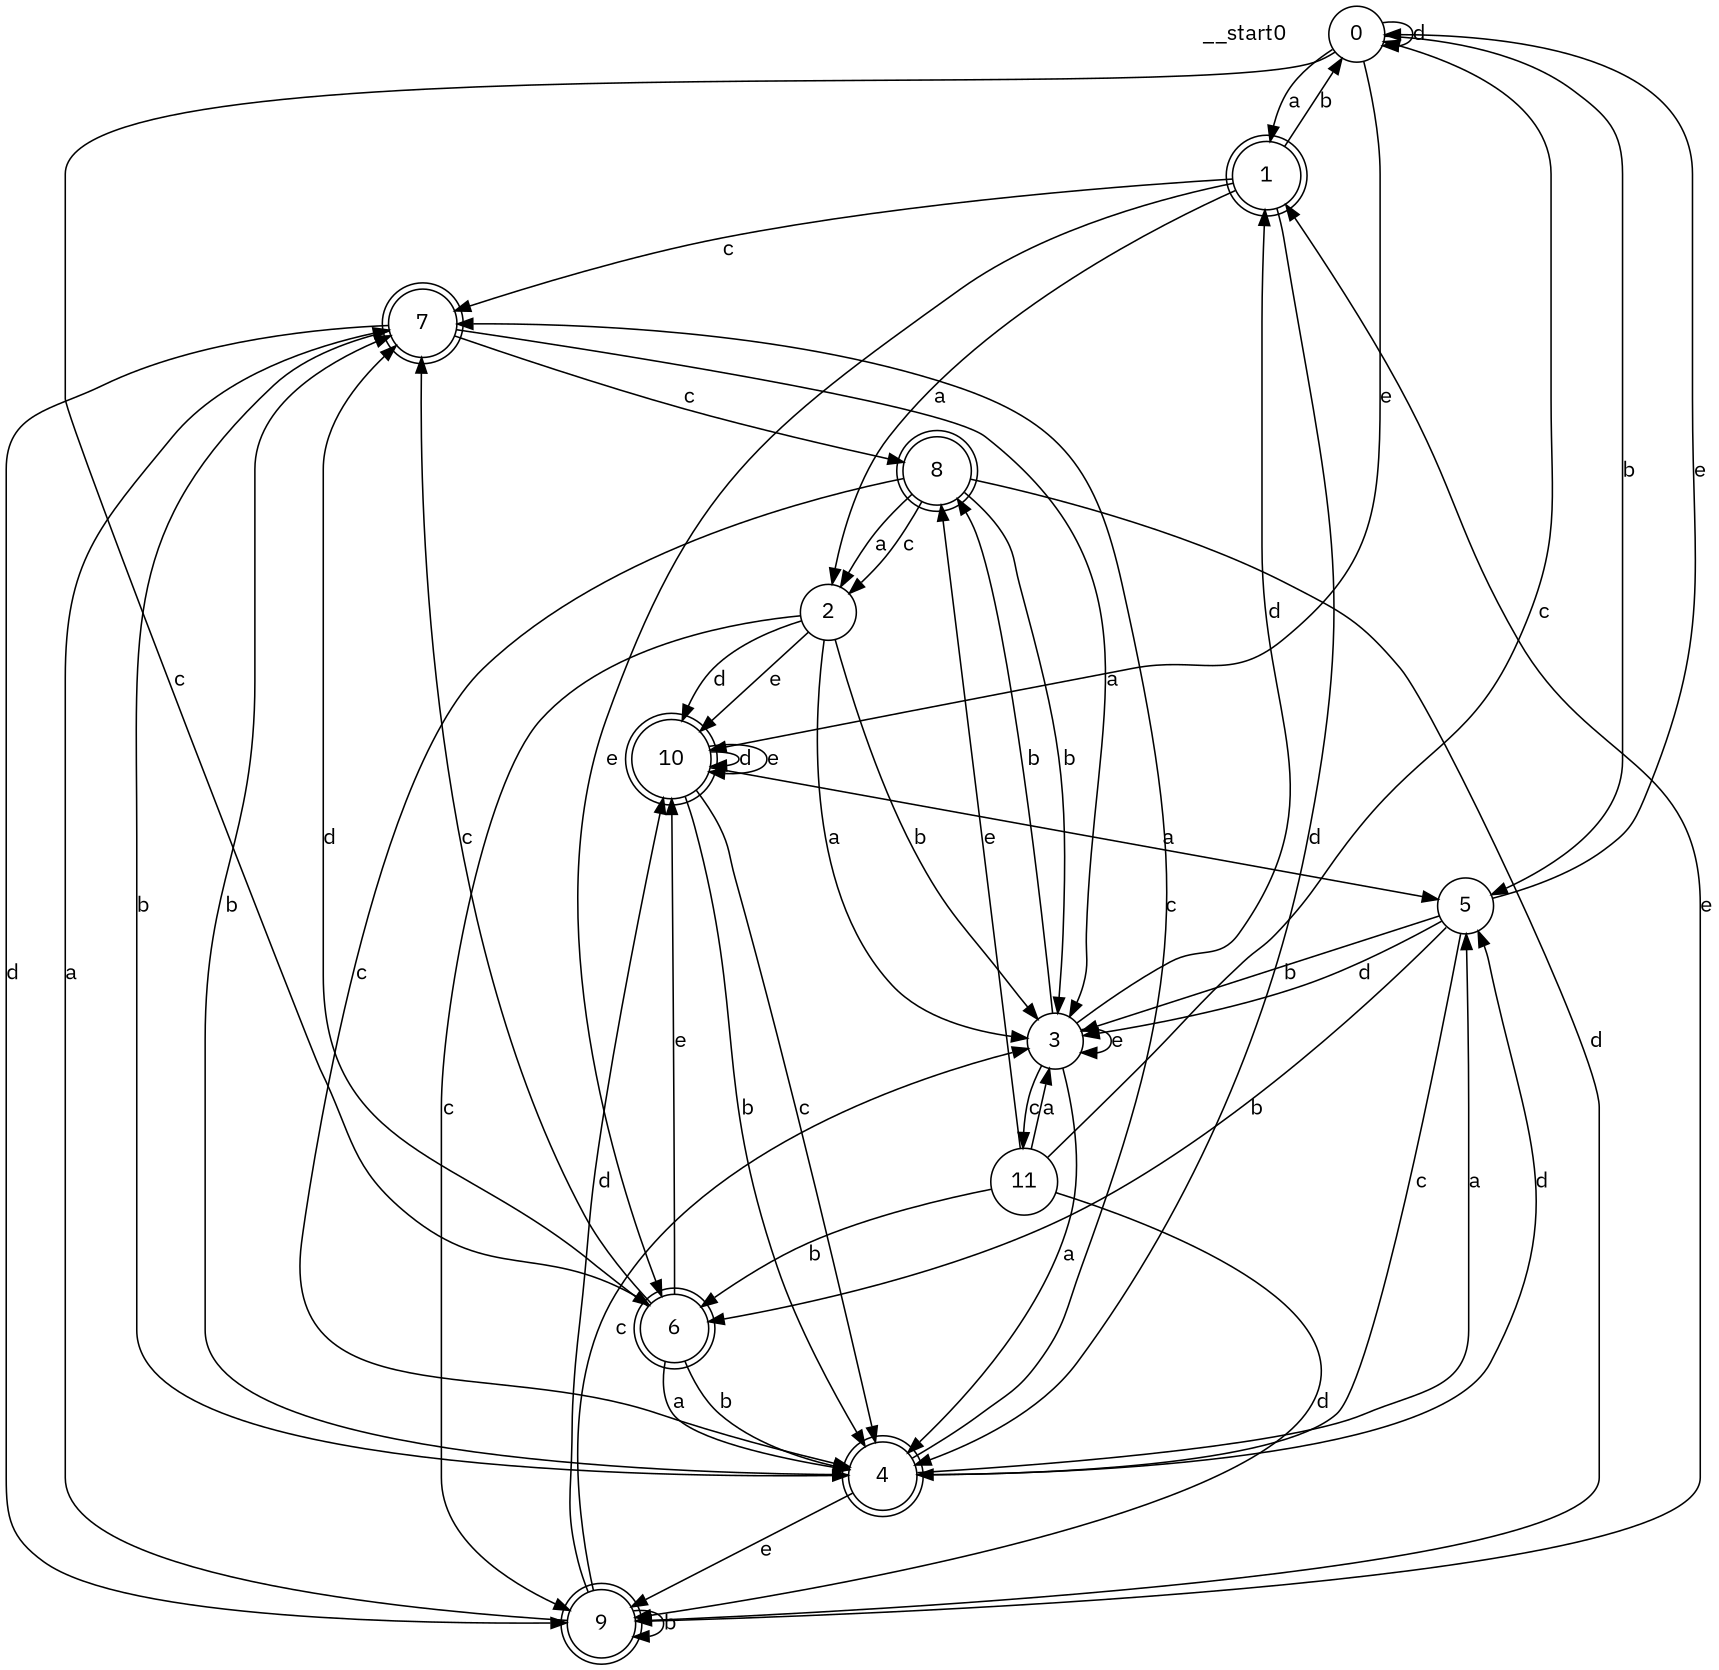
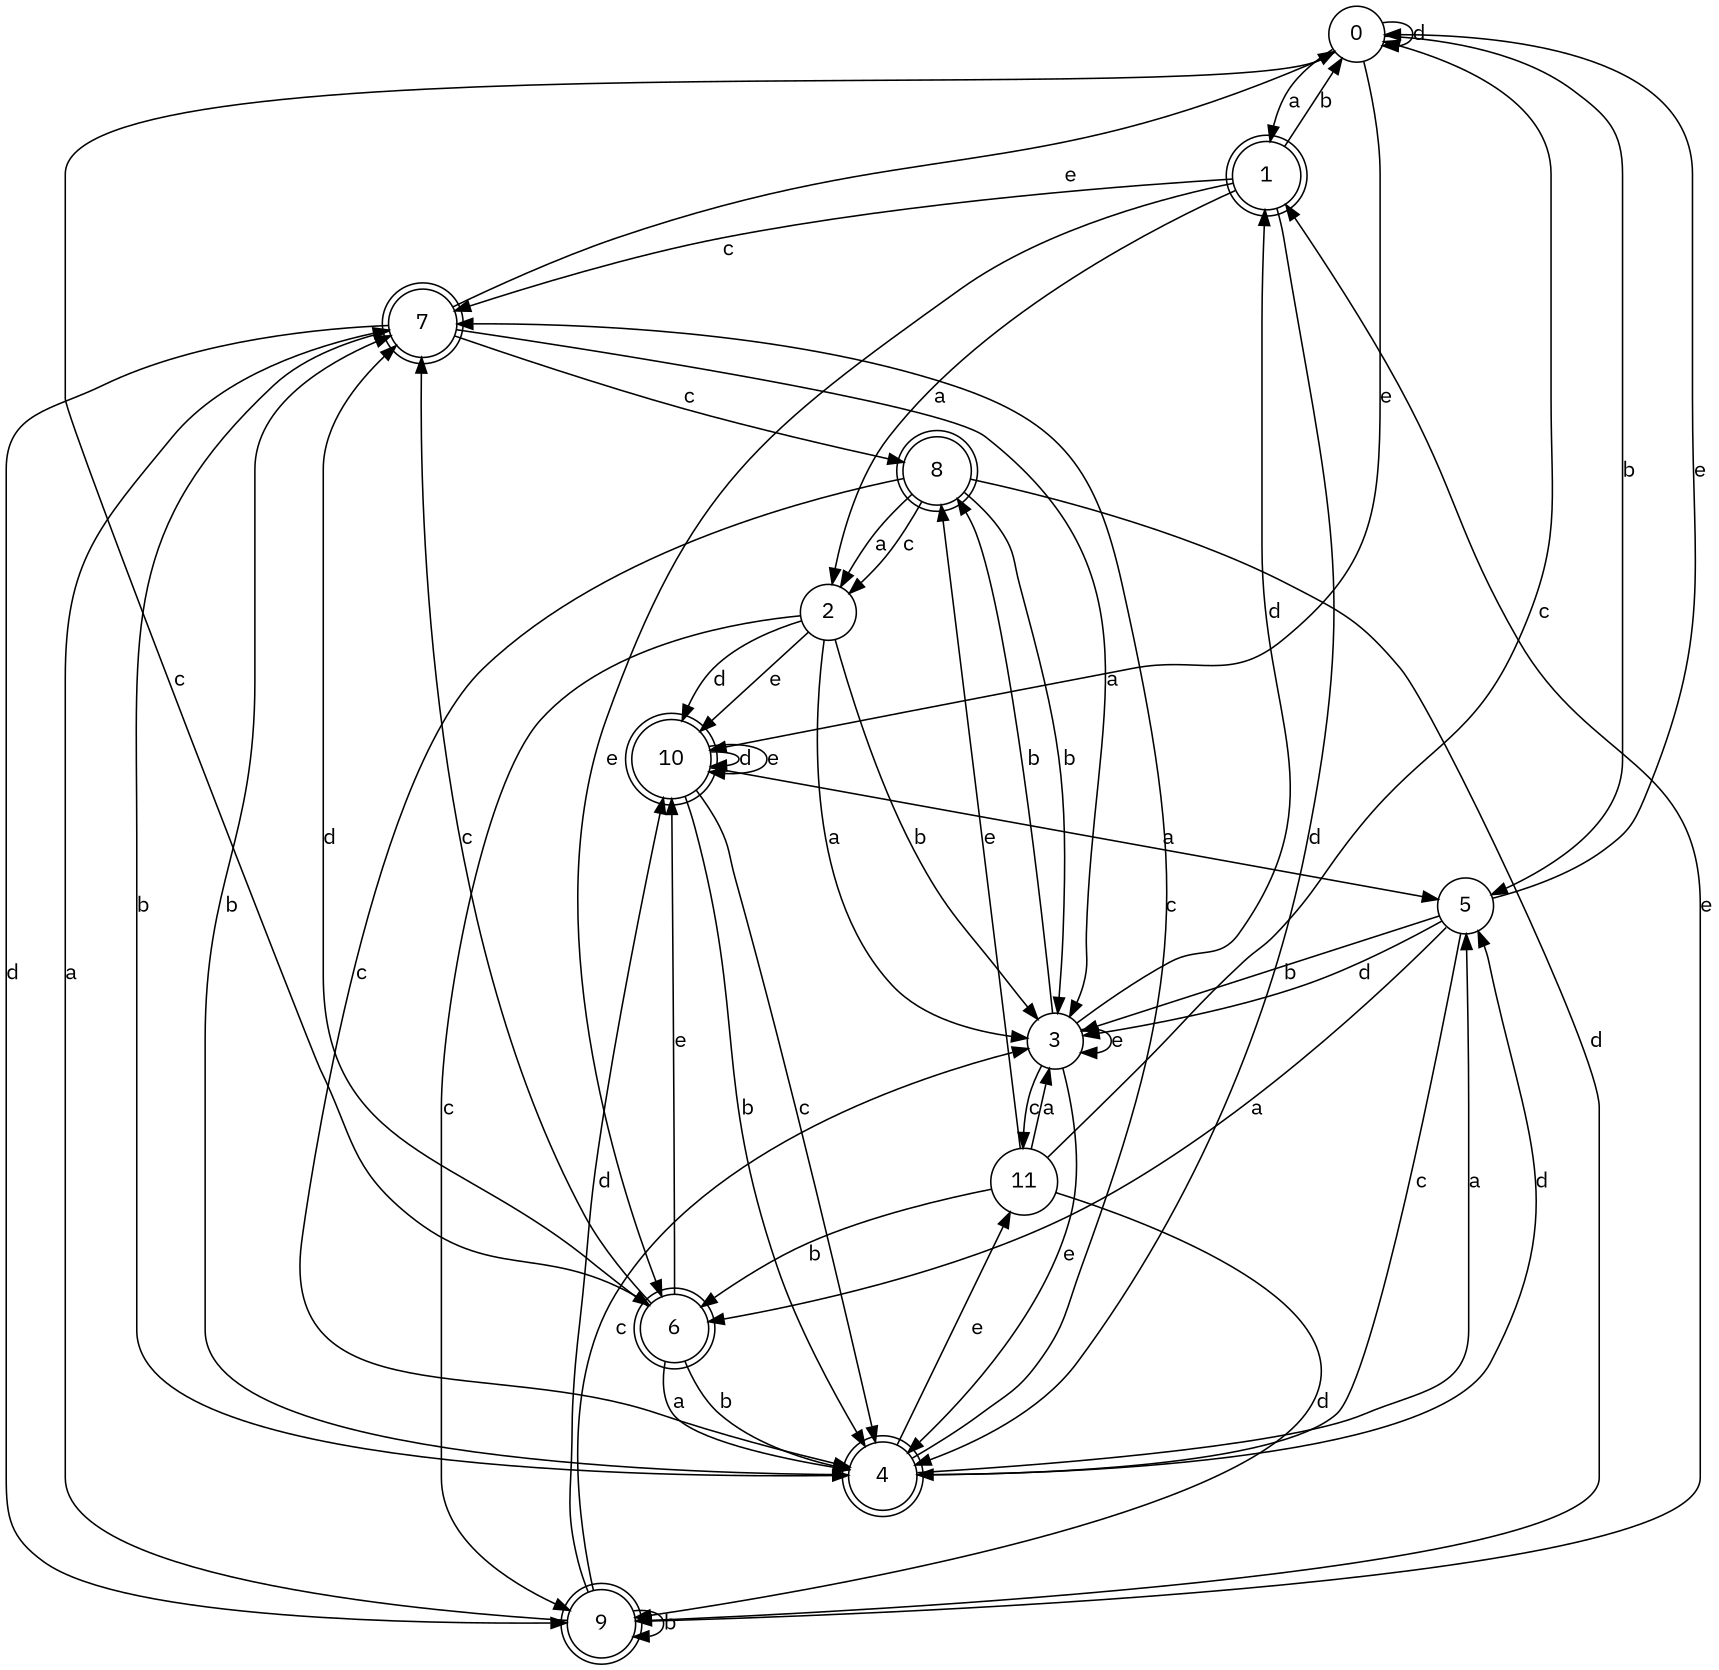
(1245, 34) -> none
none -> (884, 172)
(1257, 1109) -> (1257, 1109)
(1069, 1255) -> (1069, 1255)
(749, 1546) -> (950, 1336)
